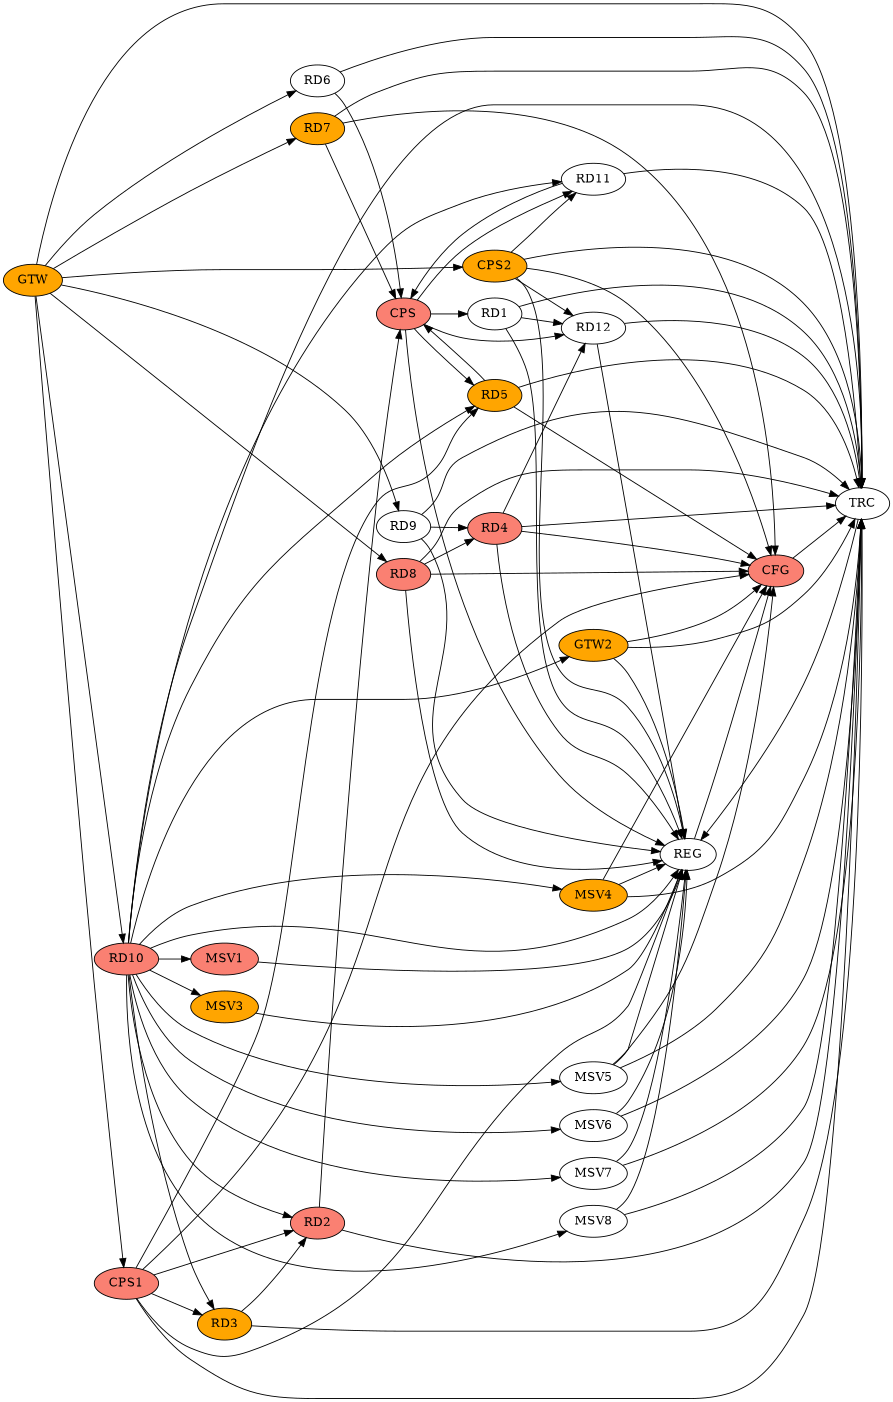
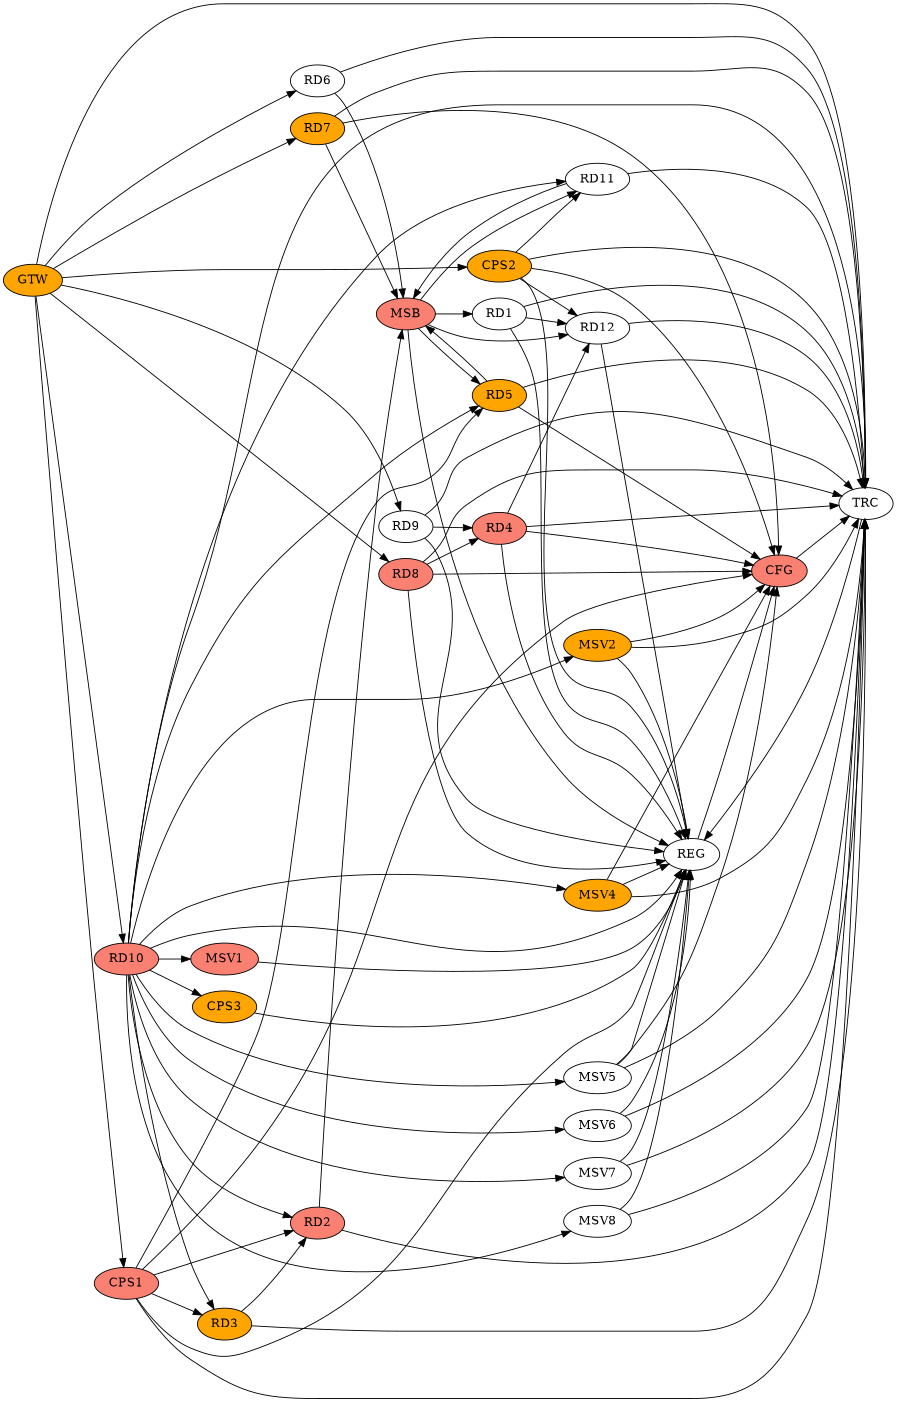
(404, 314) -> (406, 314)
(593, 645) -> (598, 645)
(225, 1007) -> (225, 1007)
